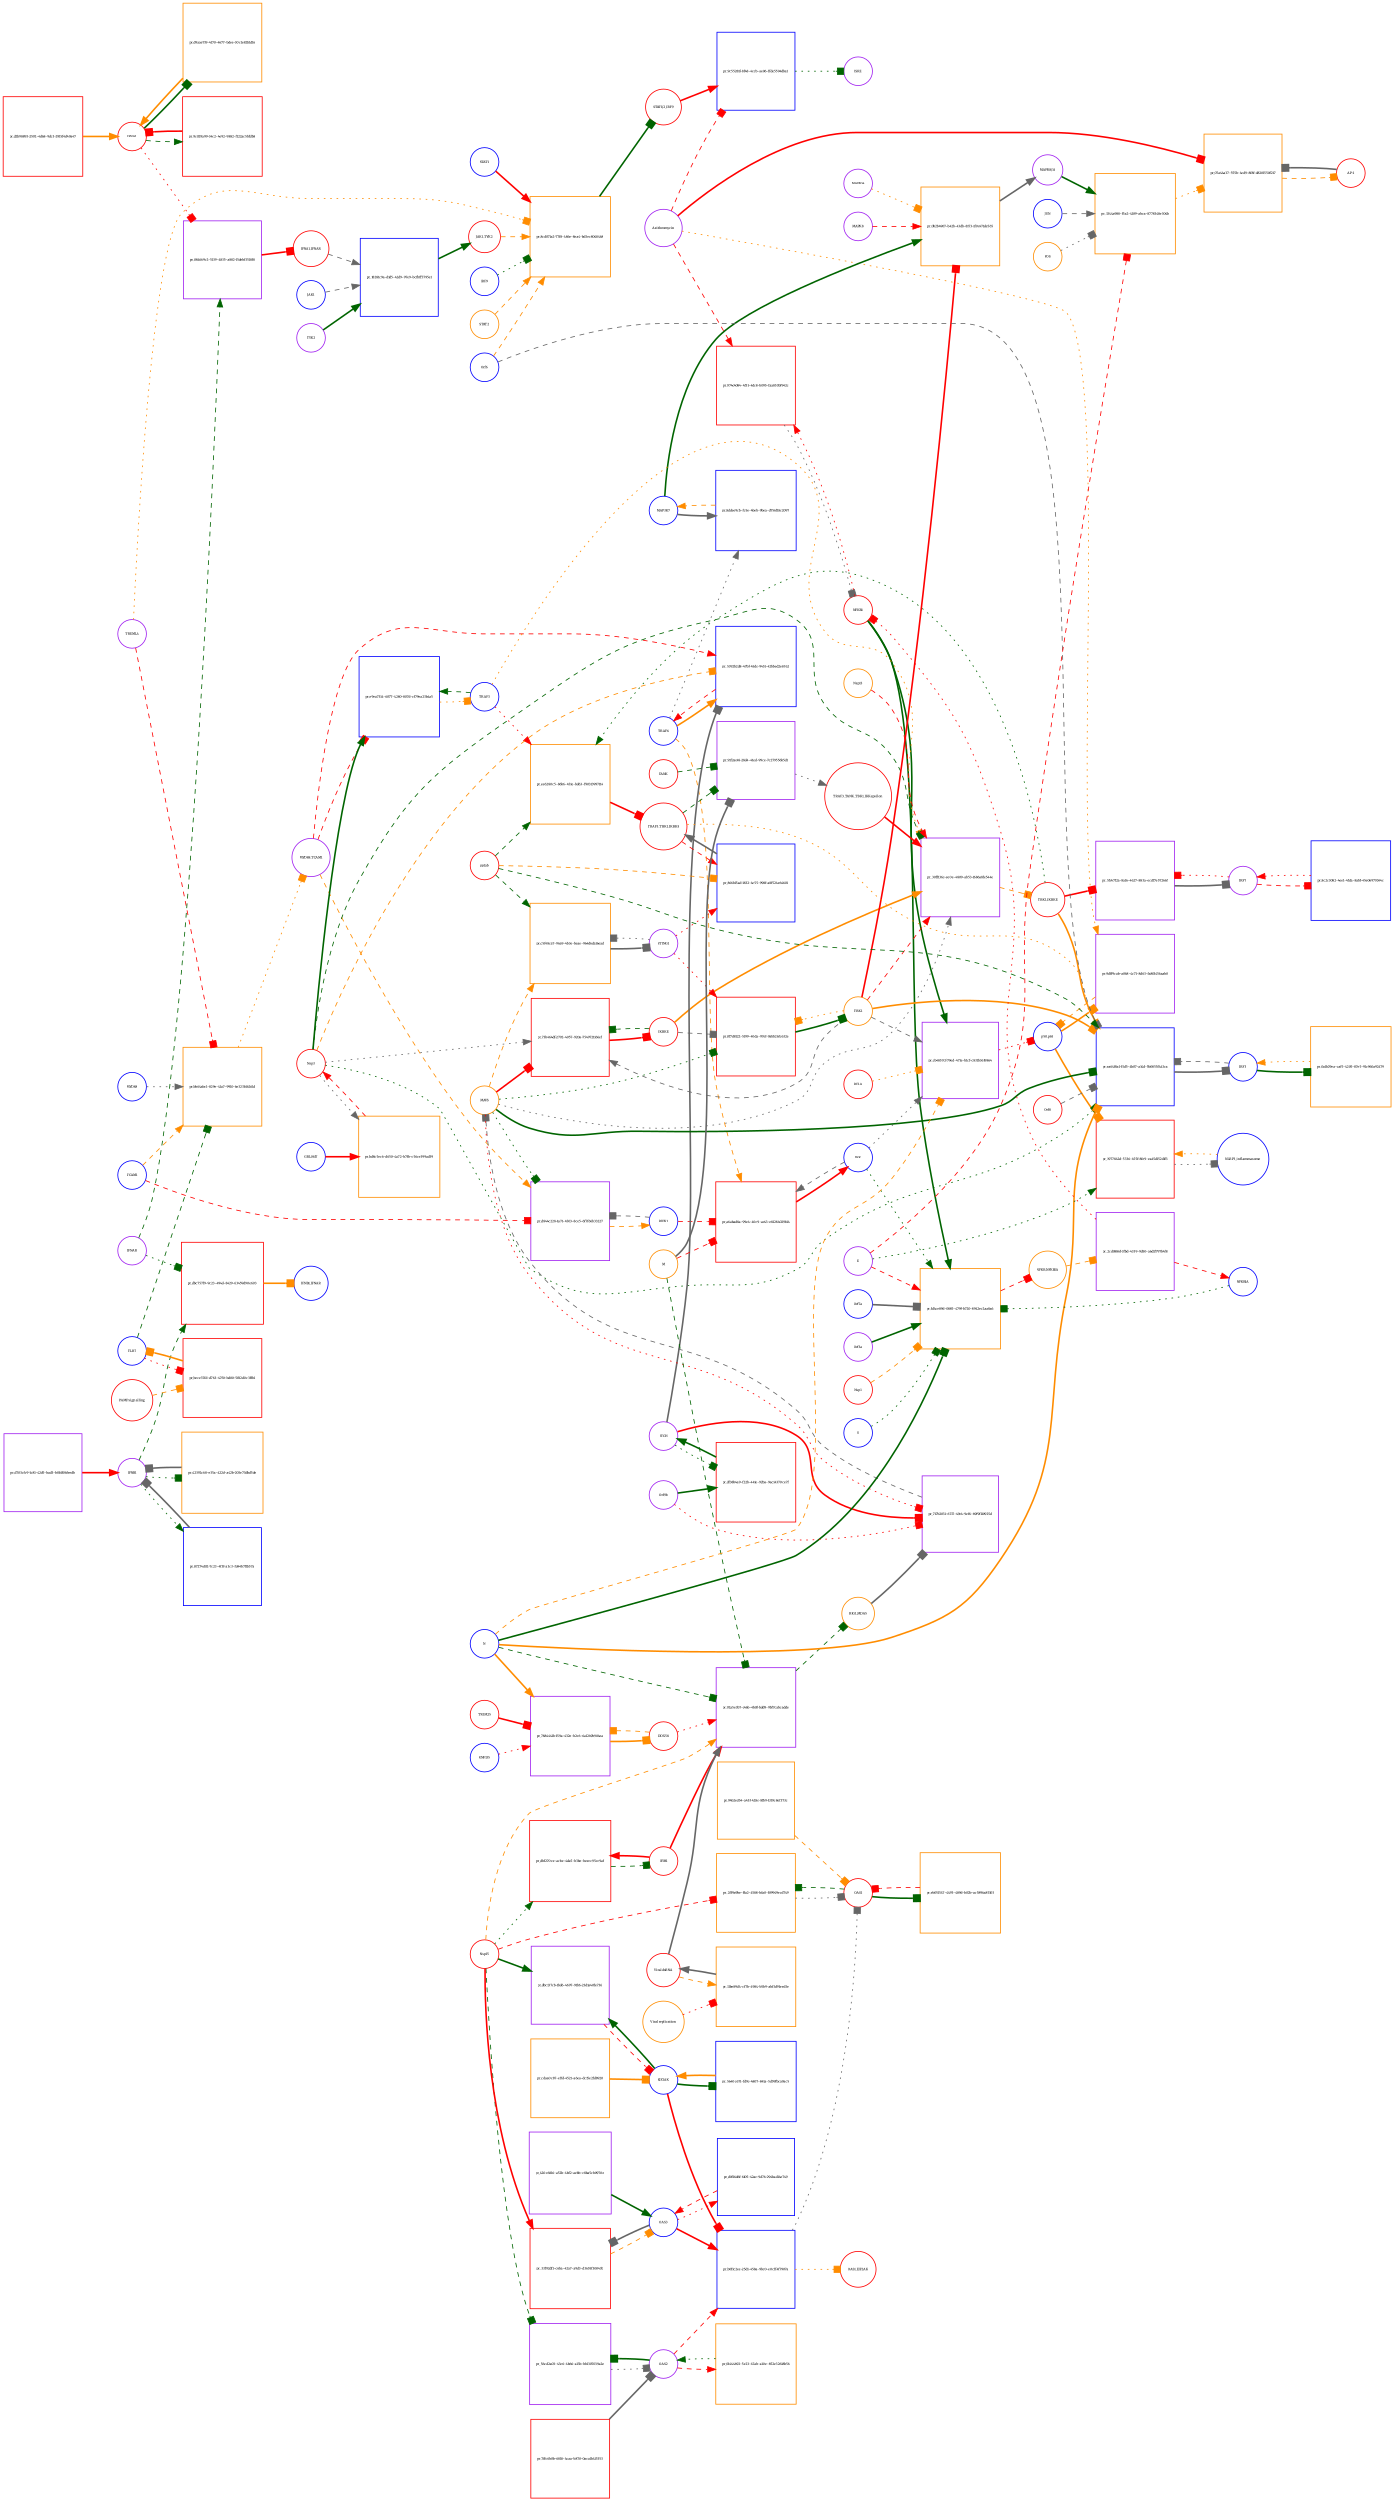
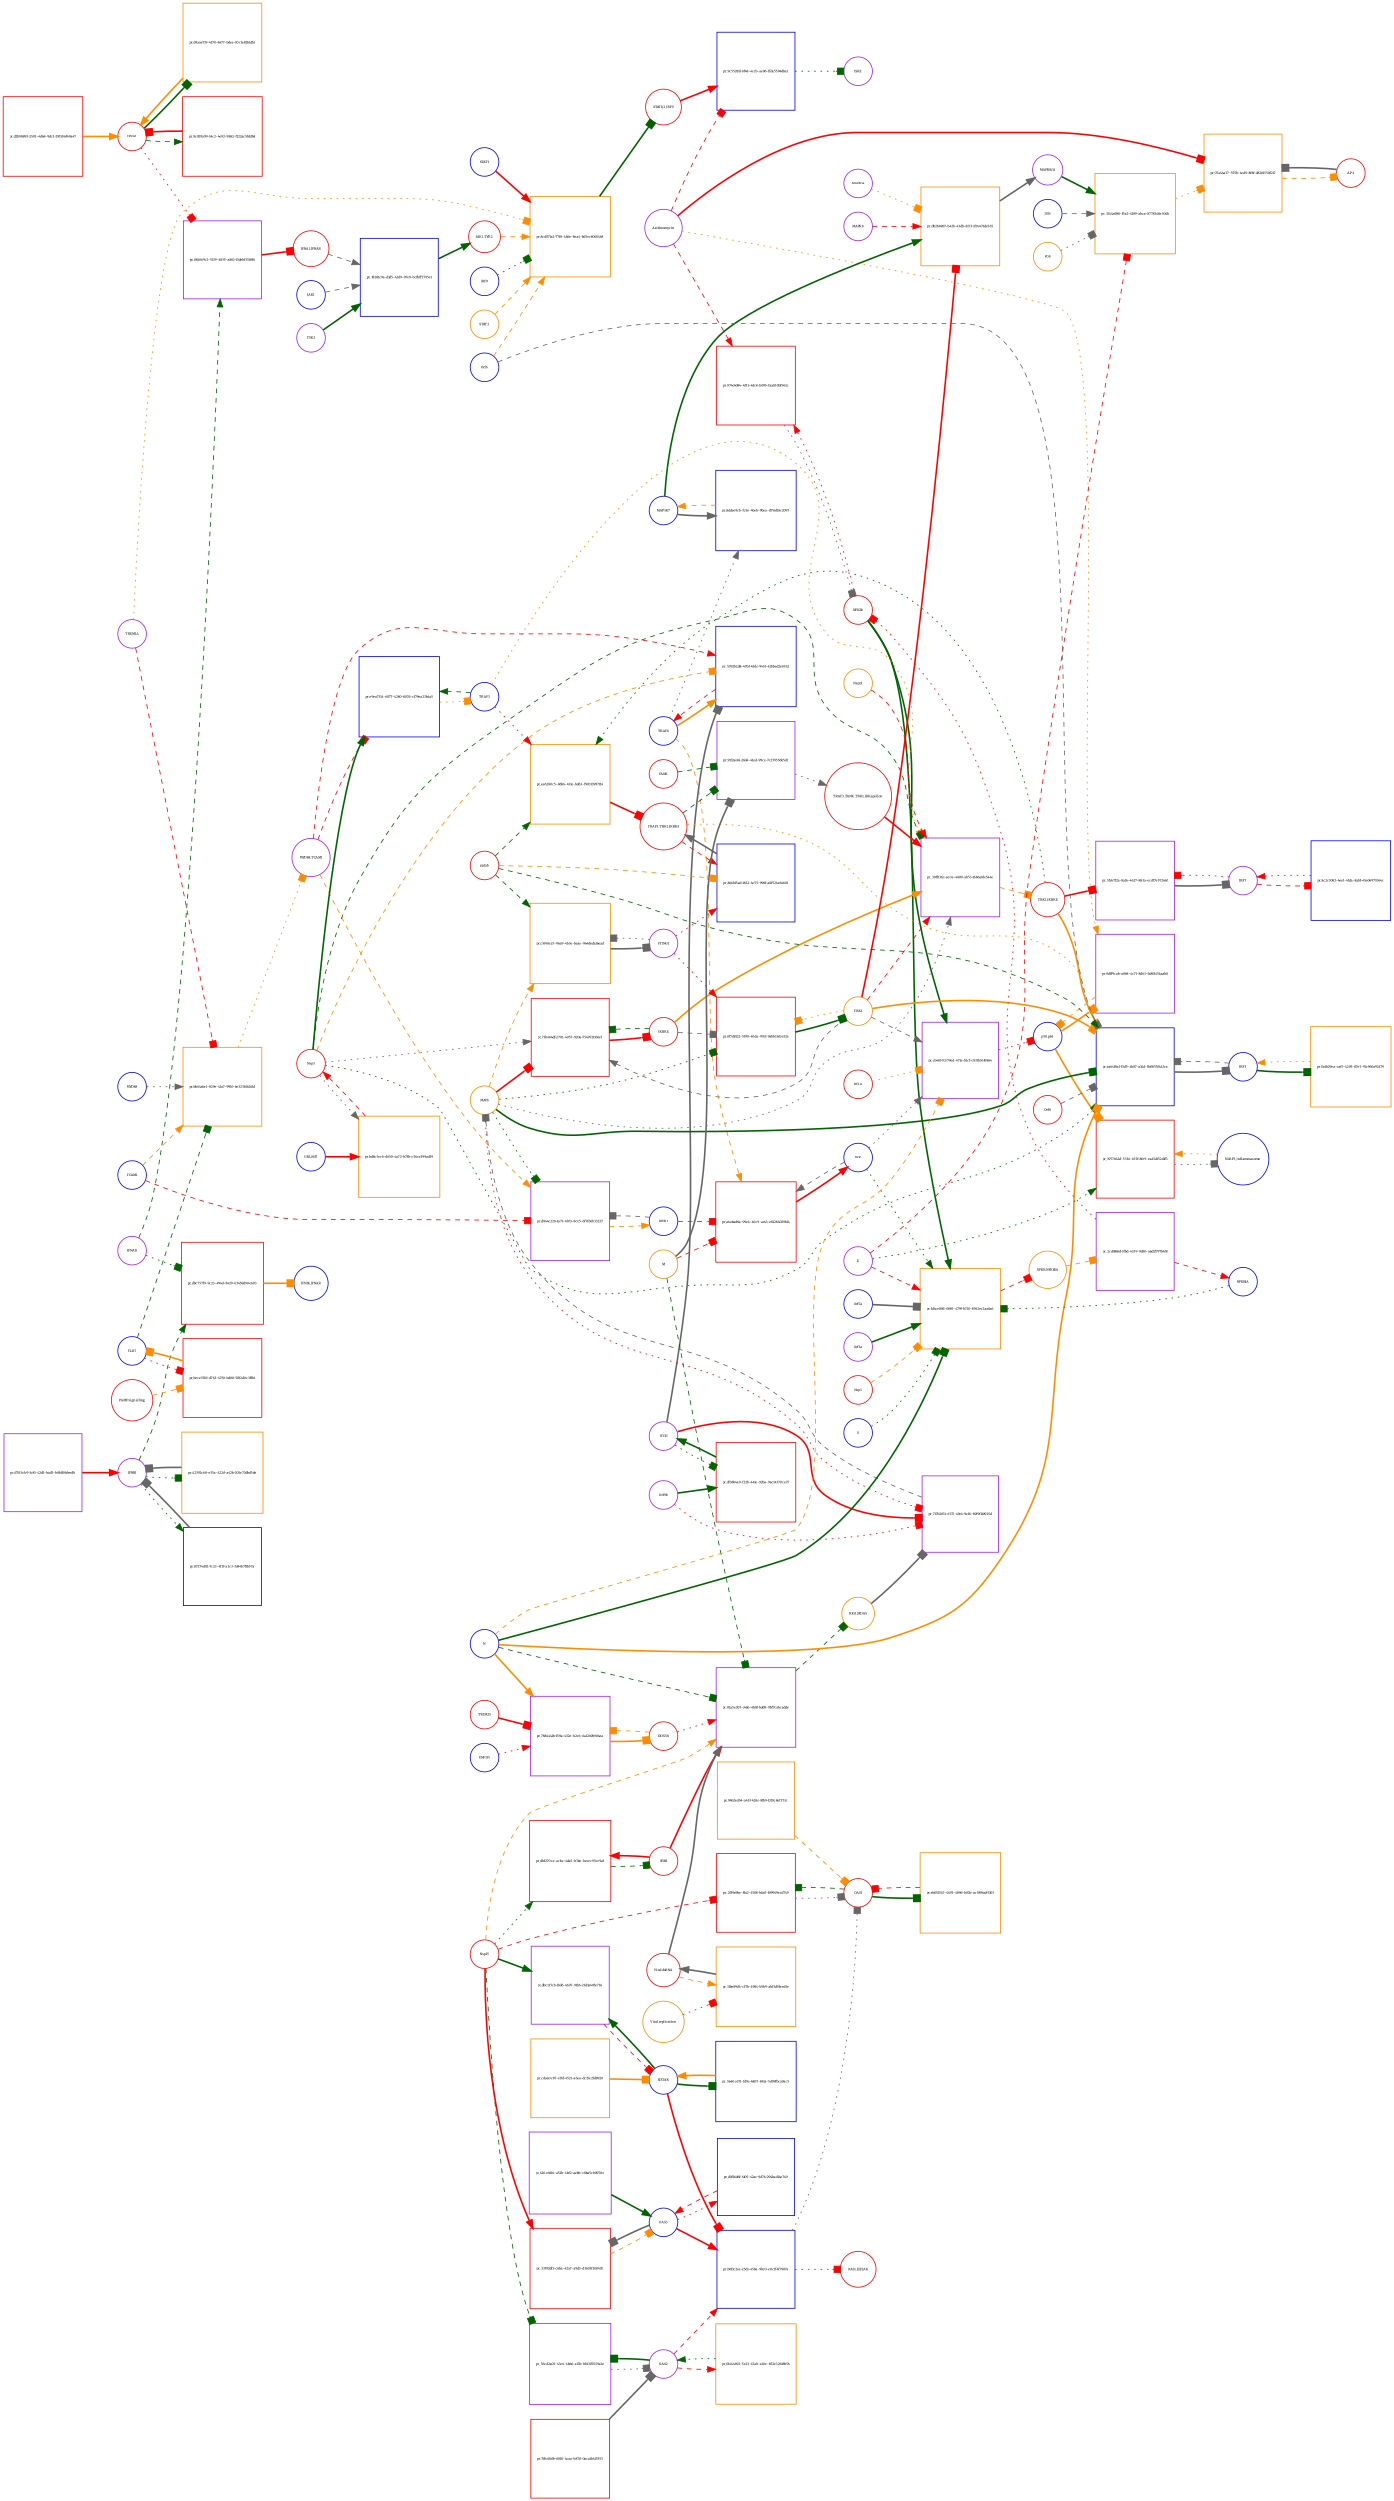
(756, 1893) -> (756, 1893)
(814, 2269) -> (814, 2269)
